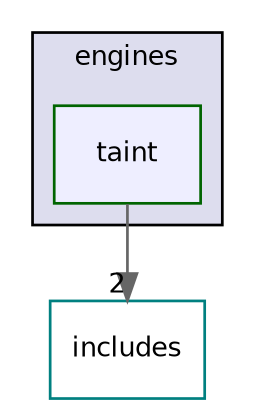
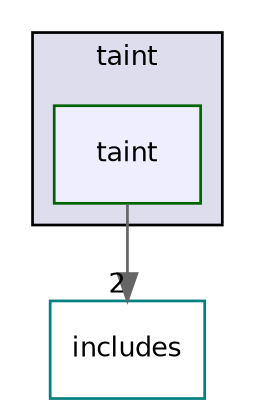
(127, 58) -> (127, 58)
